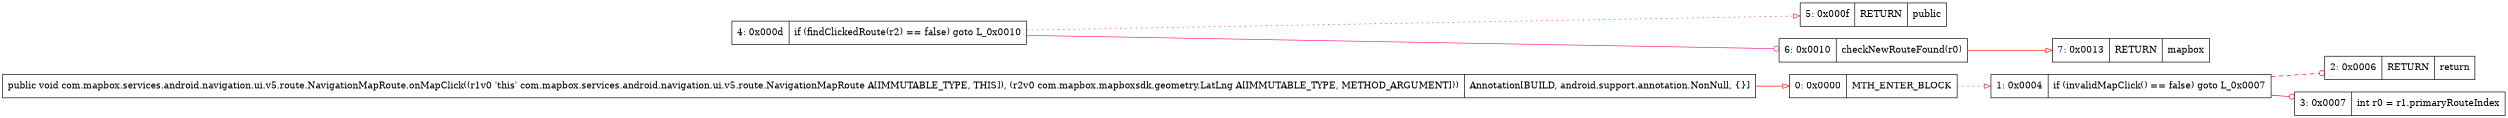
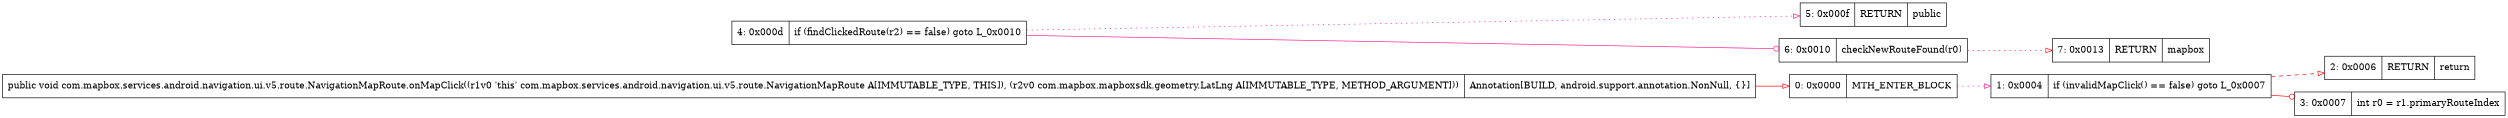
(2007, 50) -> (2007, 50)
(2295, 75) -> (2295, 75)
